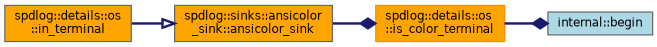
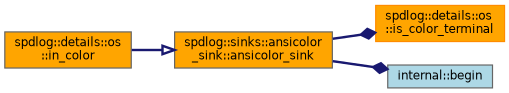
(68, 23) -> (68, 50)
(519, 23) -> (353, 64)
